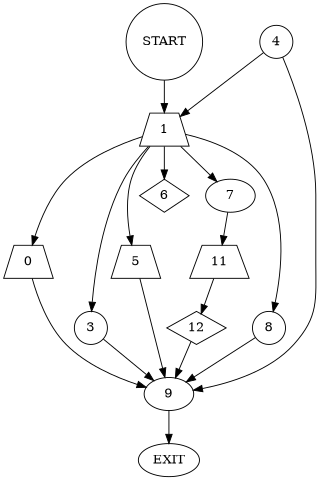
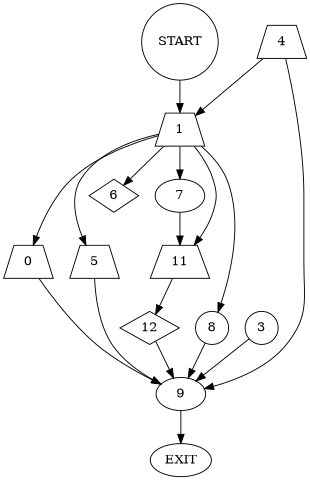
(276, 42) -> (282, 42)
(108, 219) -> (216, 191)
